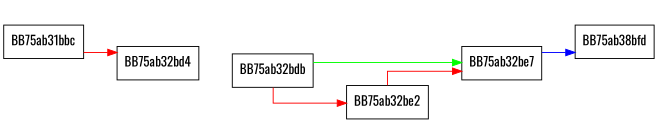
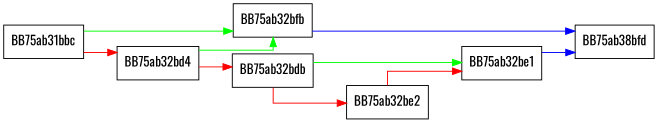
none -> (273, 20)
(502, 63) -> (502, 63)
none -> (211, 67)
